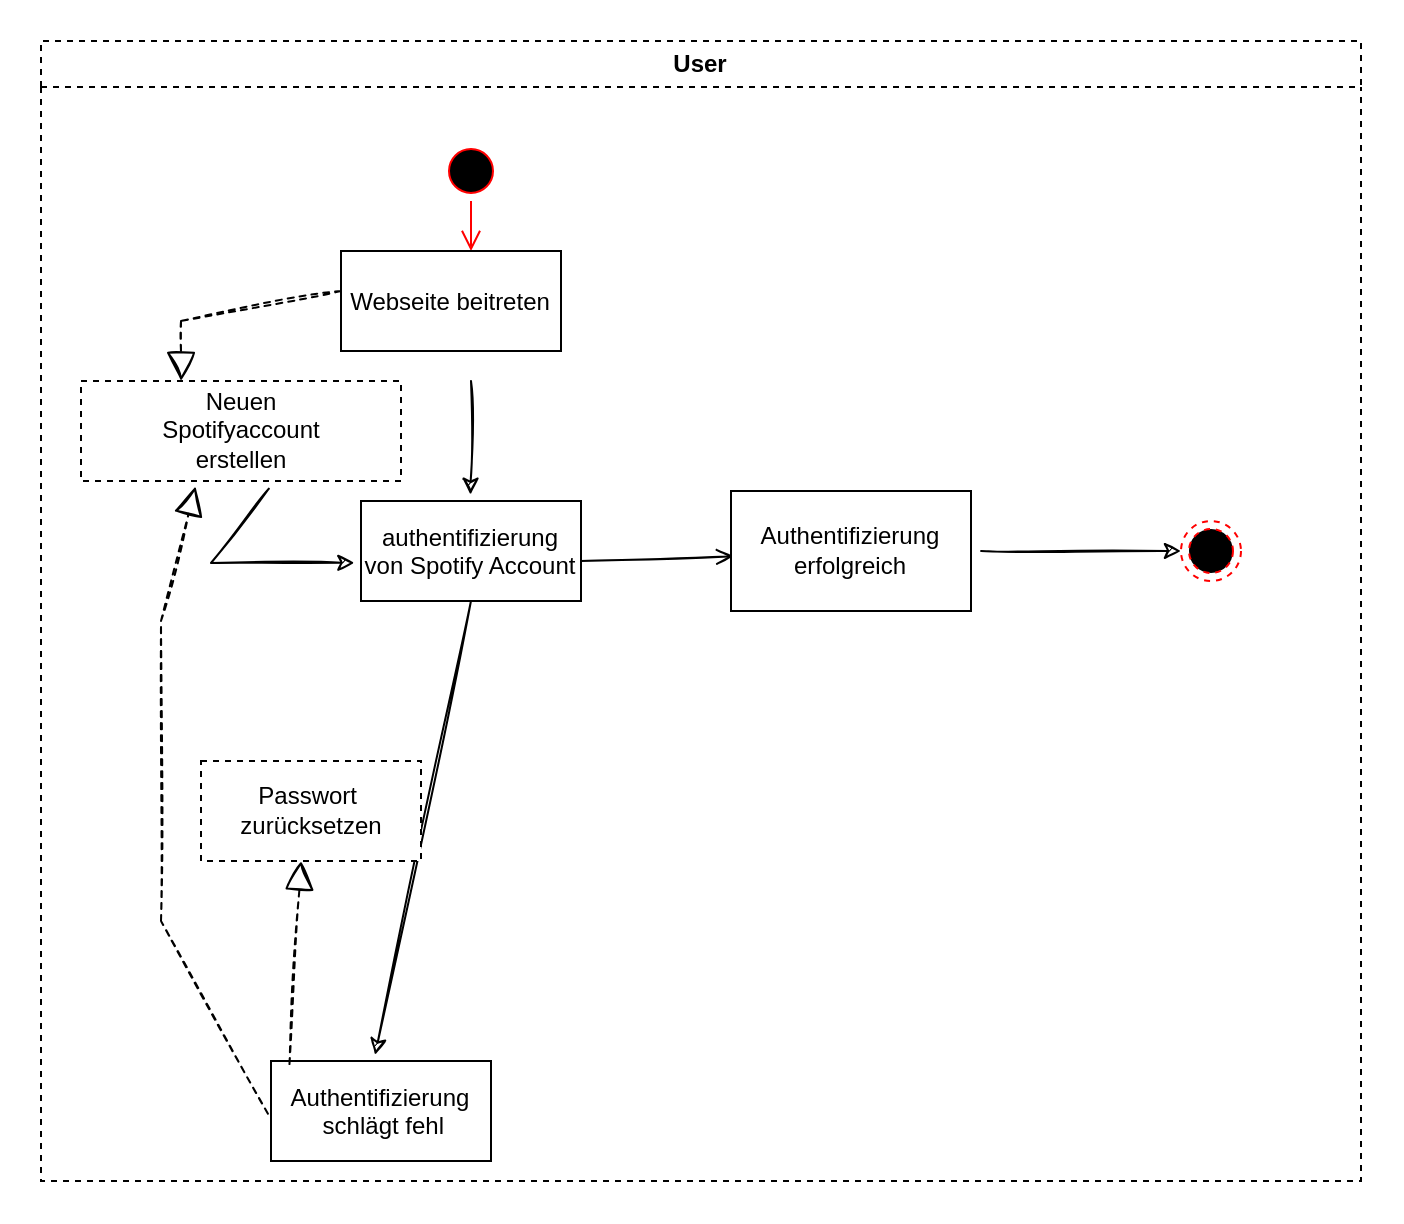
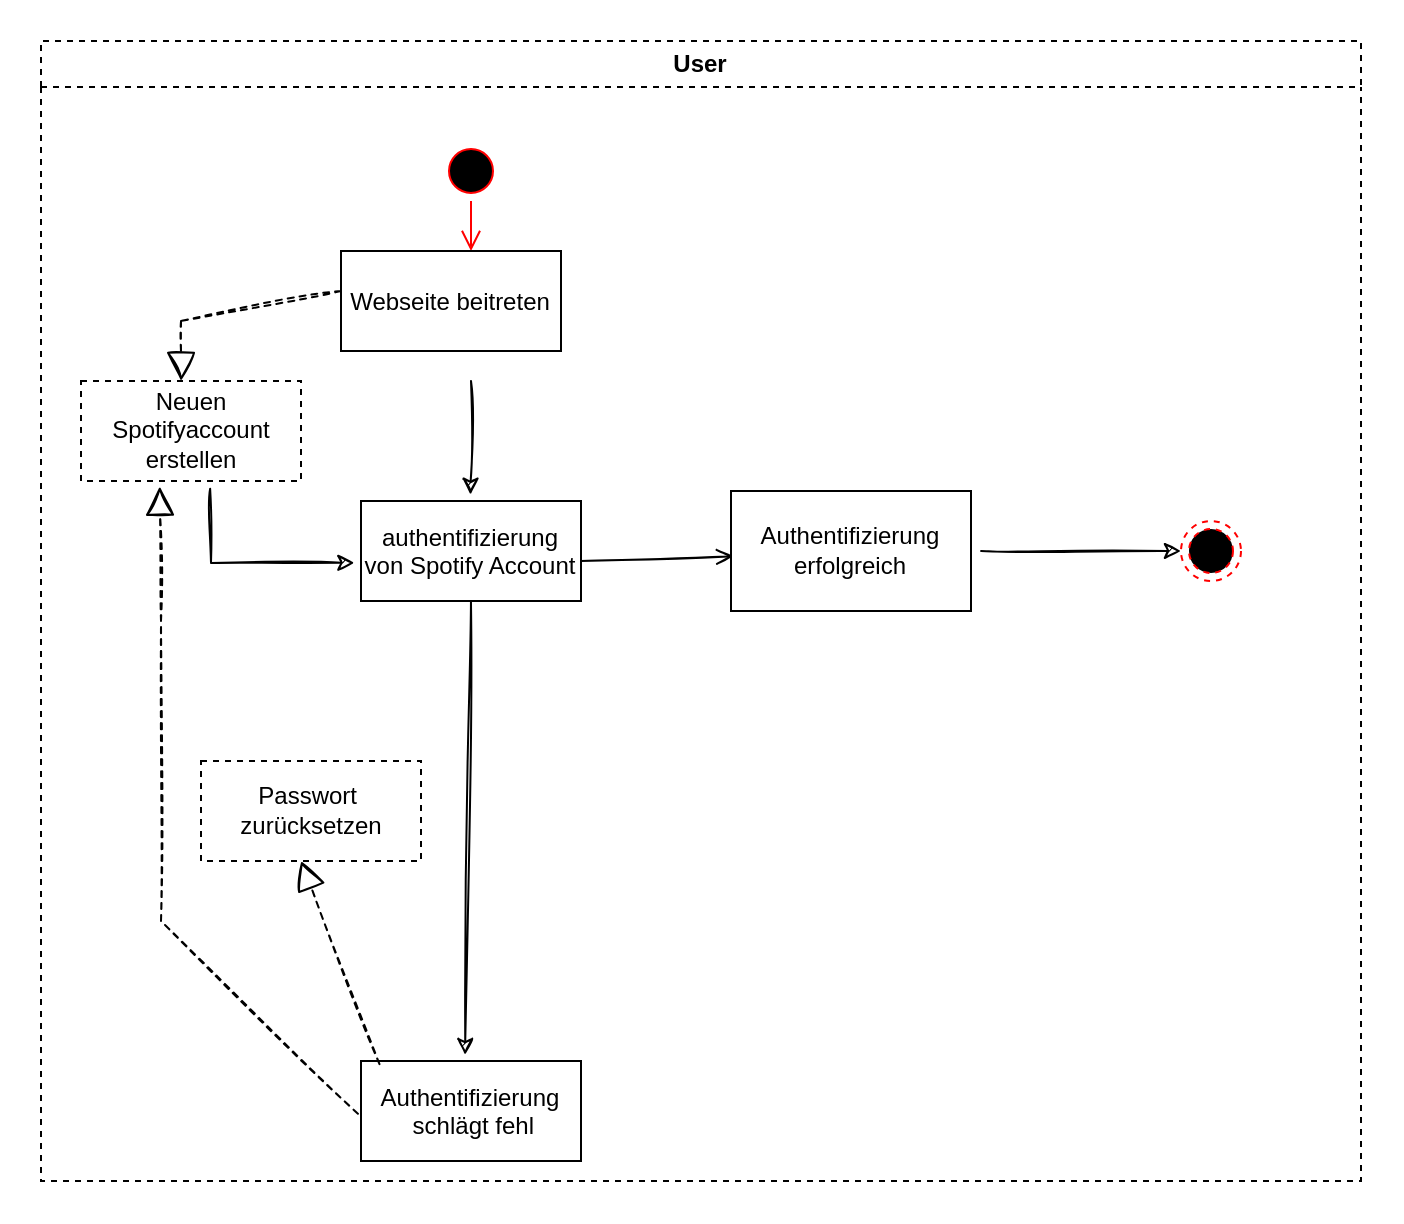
(241, 431) -> (191, 431)
(381, 1111) -> (471, 1111)
